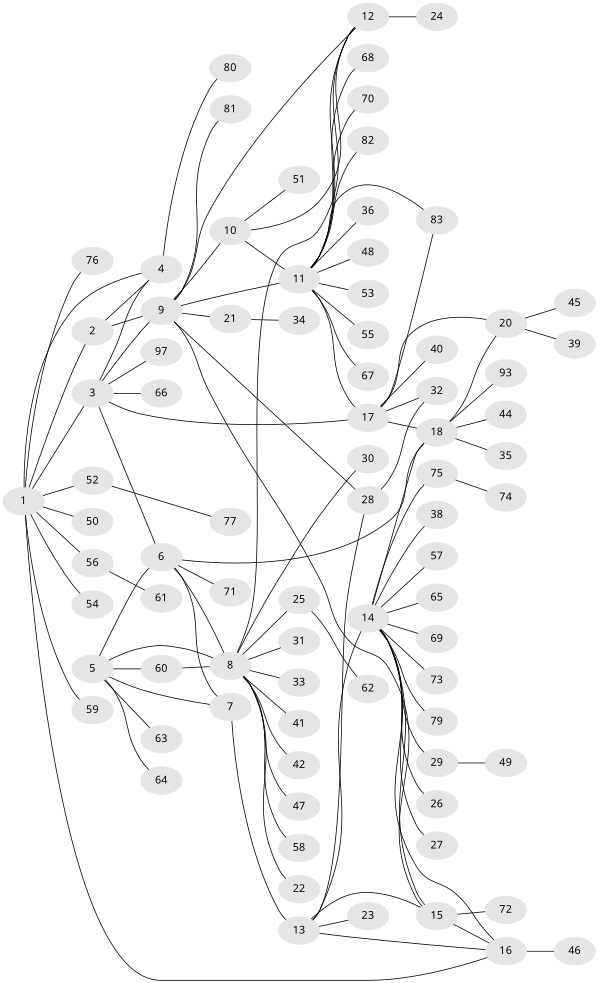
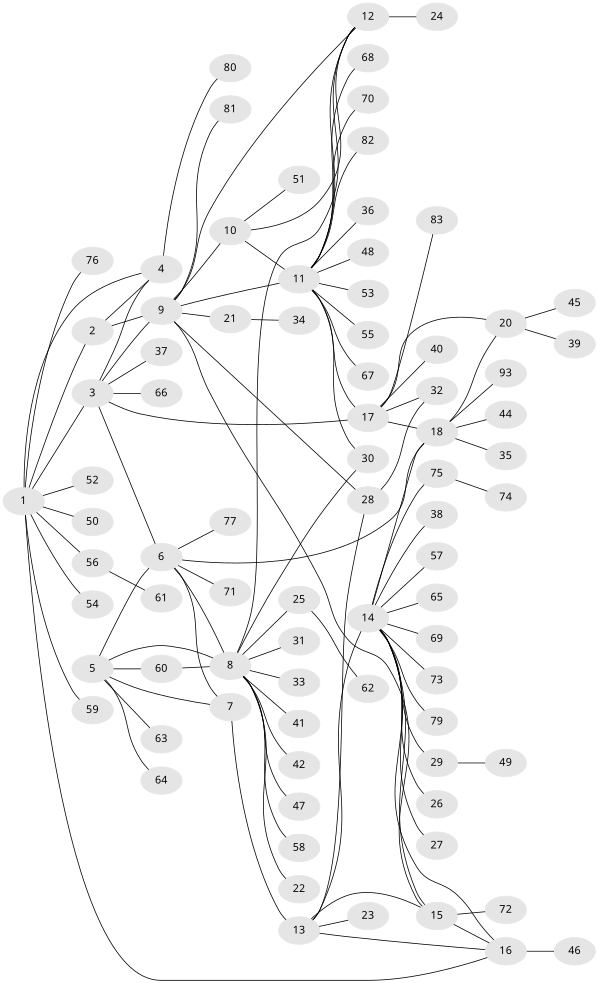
(346, 192) -> (334, 378)
(161, 352) -> (161, 352)
(162, 501) -> (196, 539)
